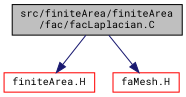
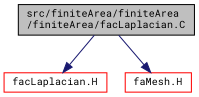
(97, 20) -> (106, 20)
(49, 82) -> (55, 82)
